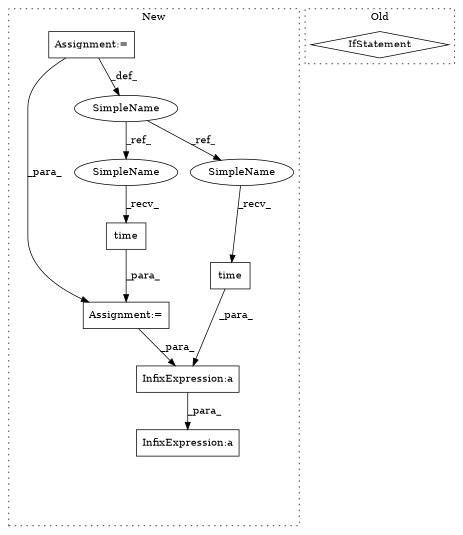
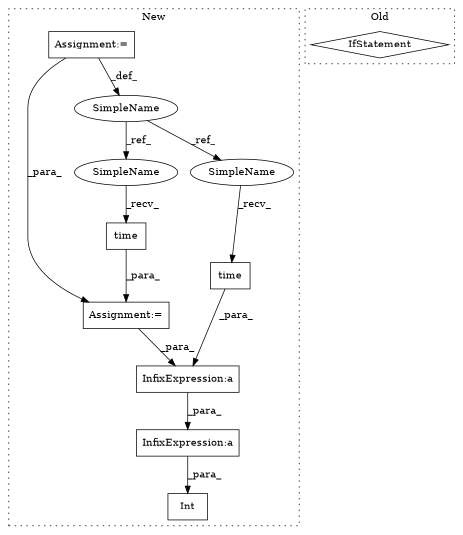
none -> (188, 507)
